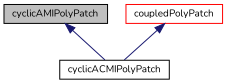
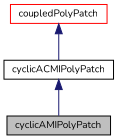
(89, 45) -> (59, 103)
